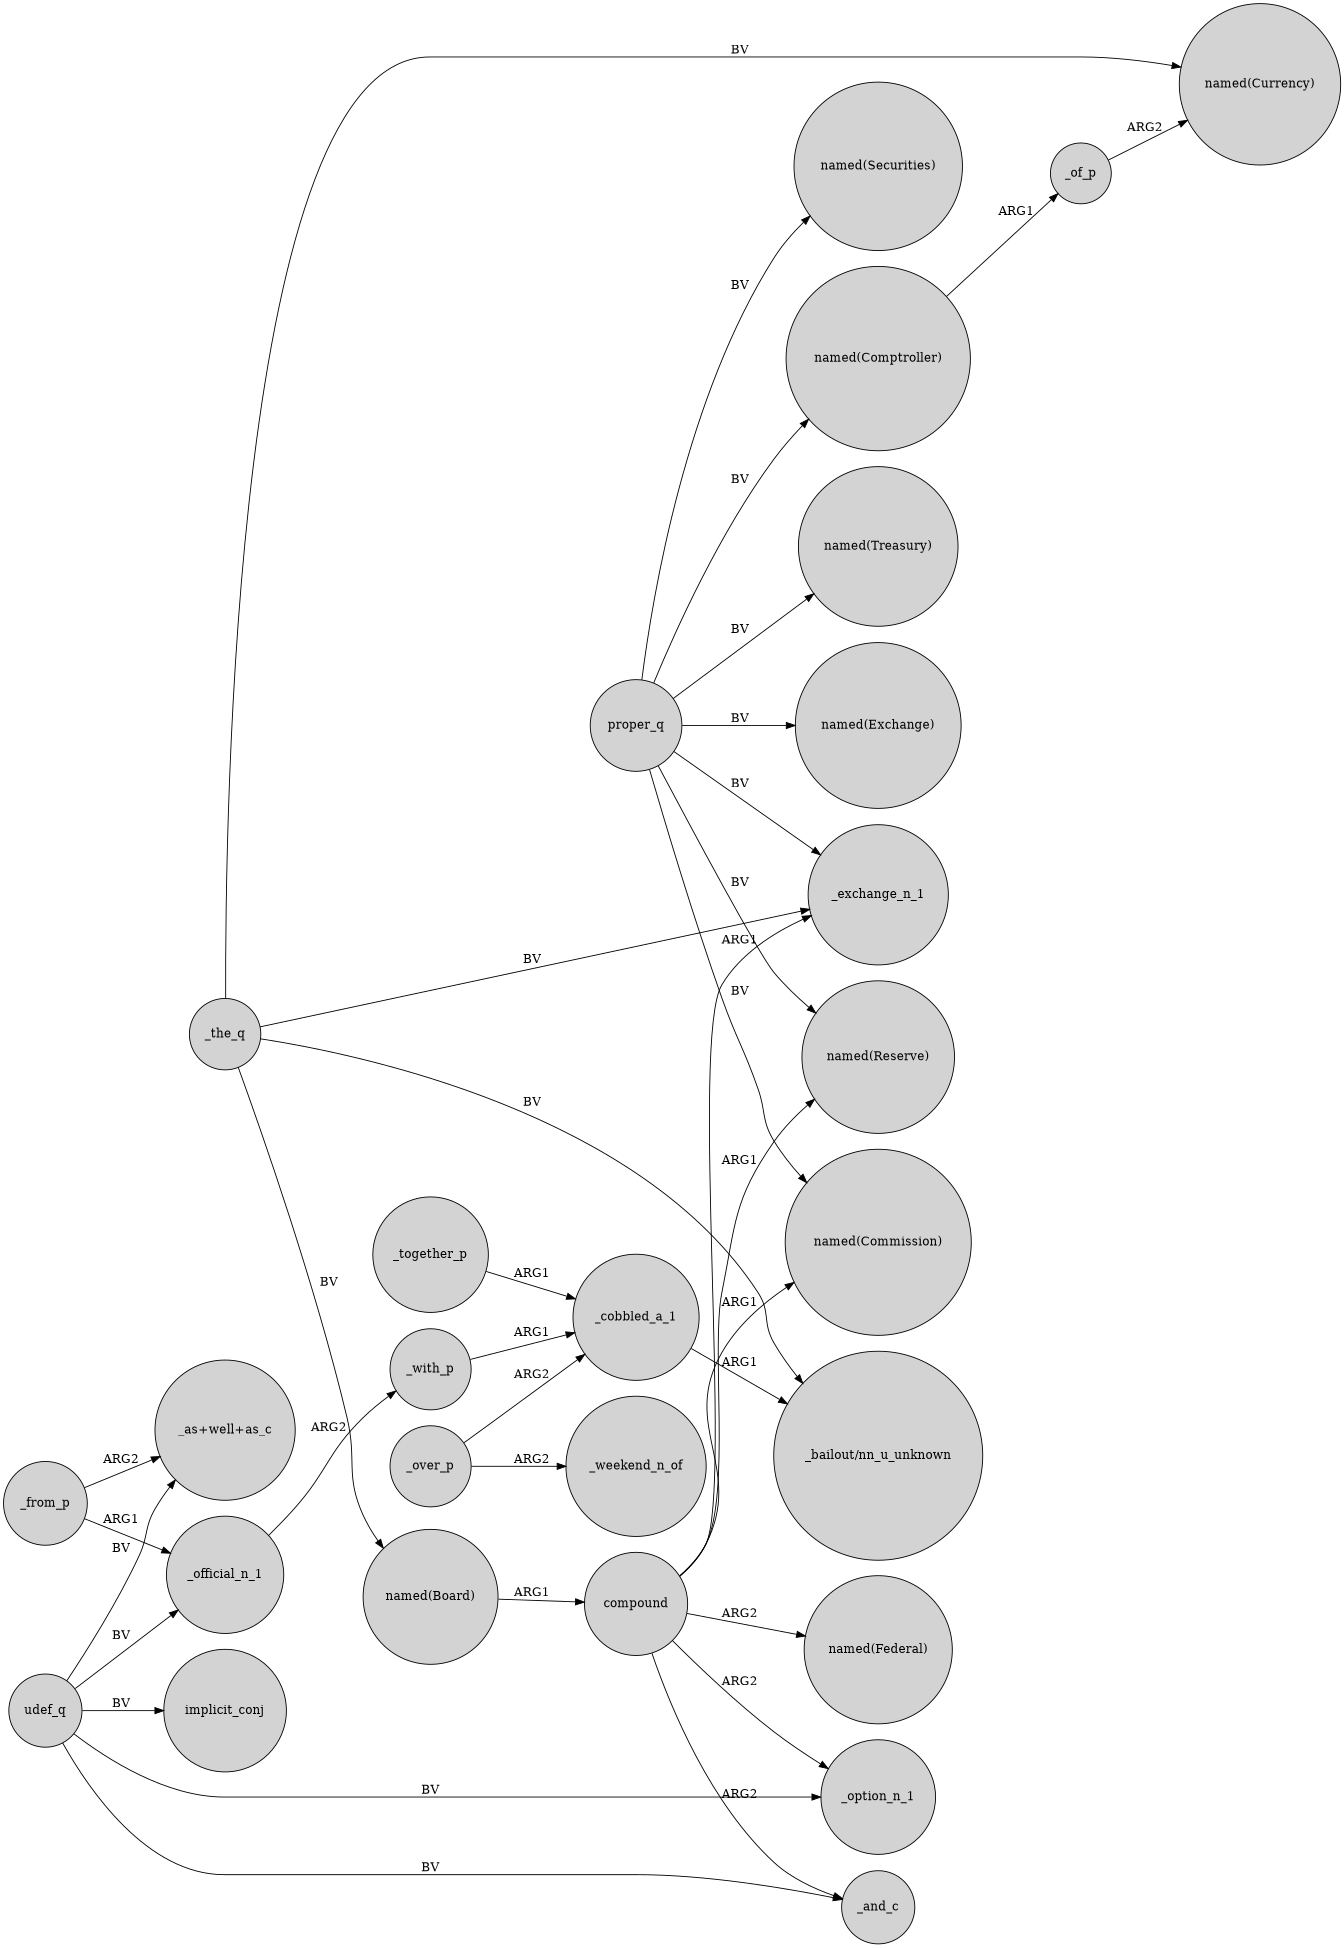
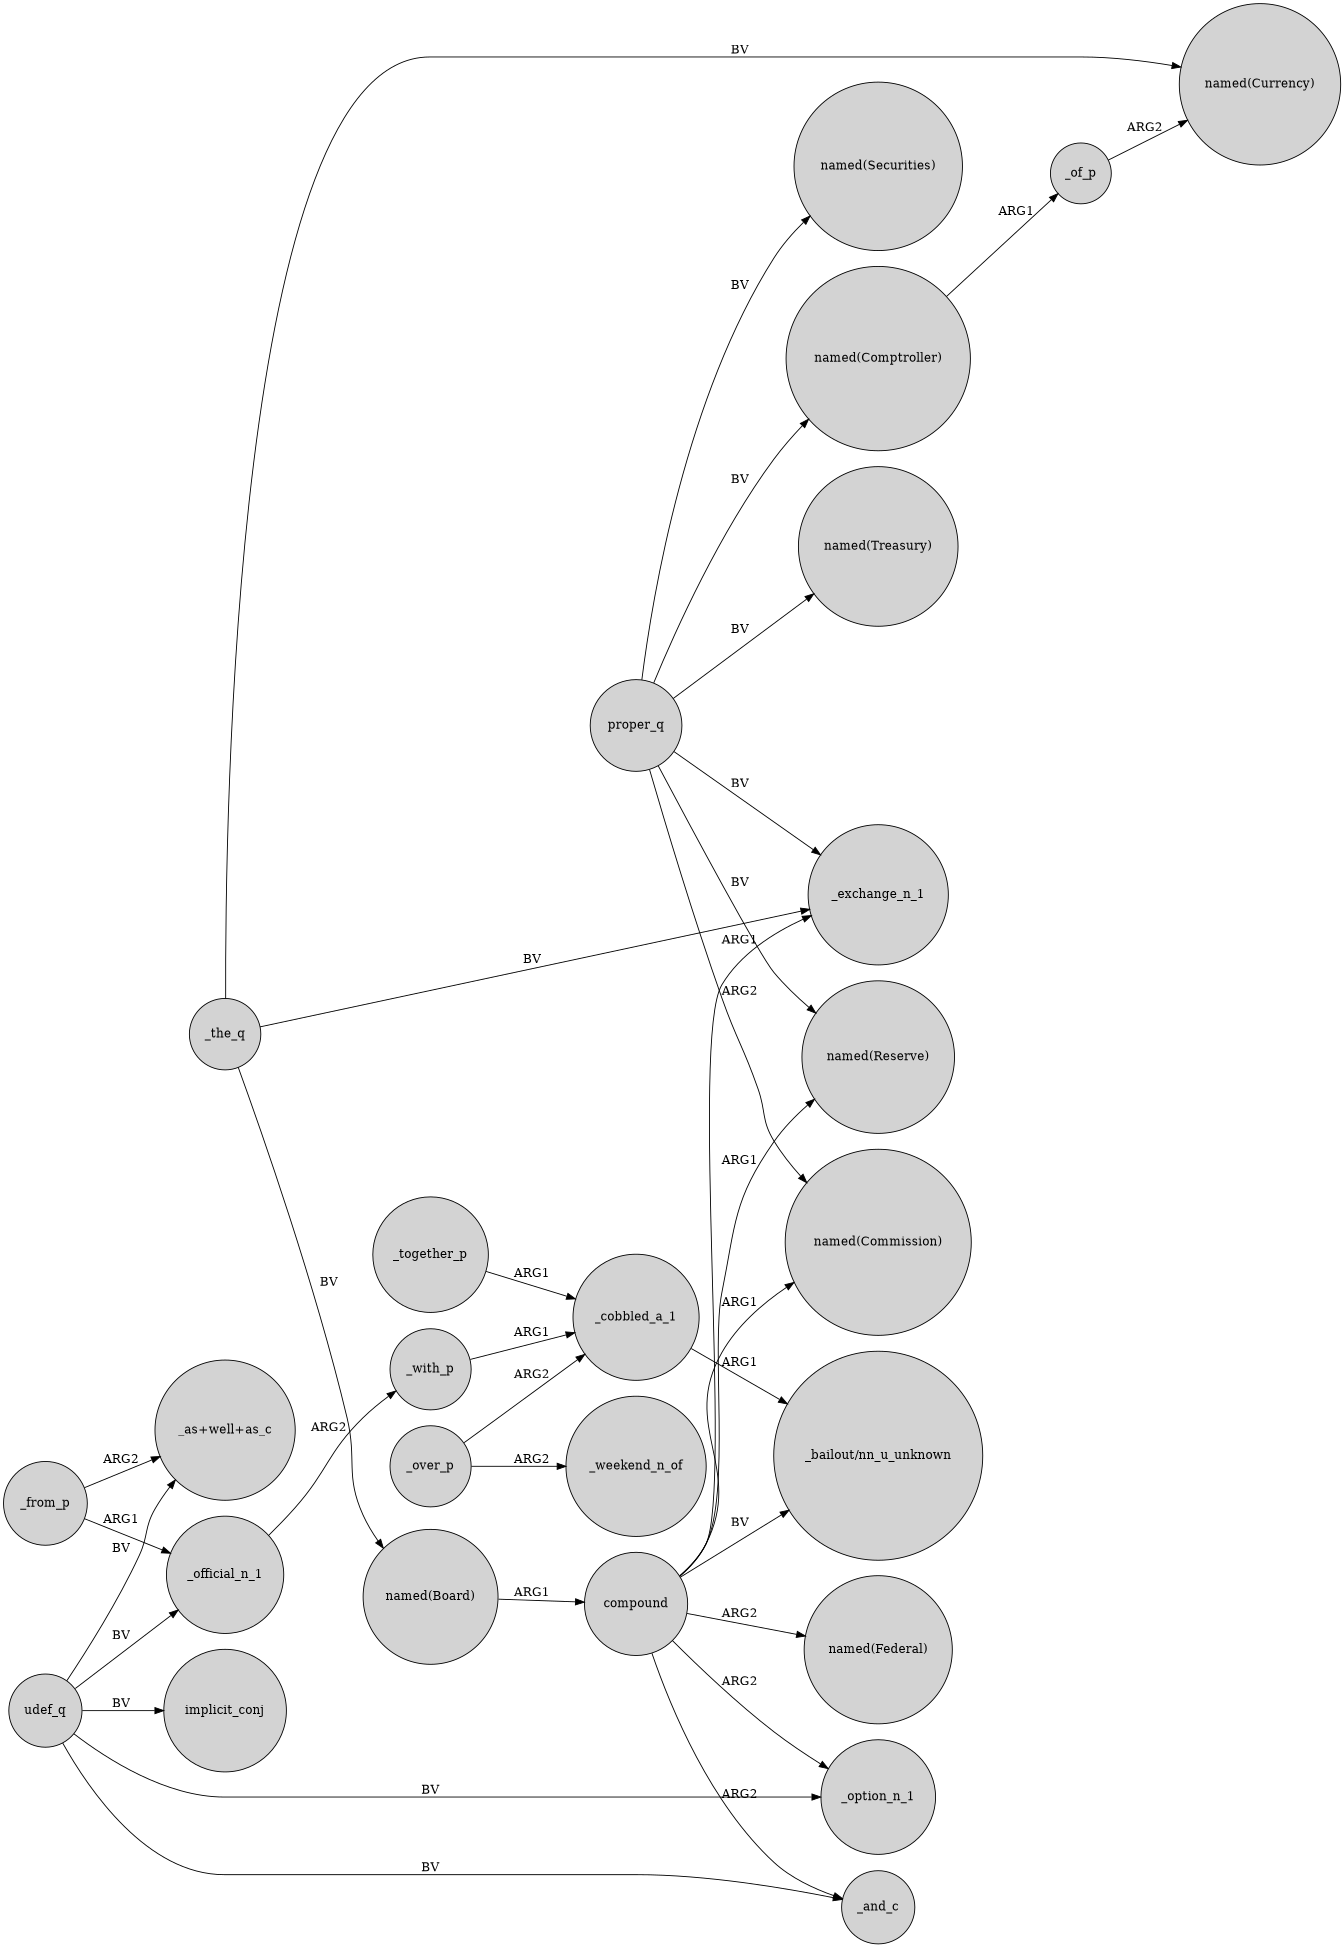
(878, 725) -> none
(740, 991) -> (740, 991)
(578, 1139) -> (731, 1546)
